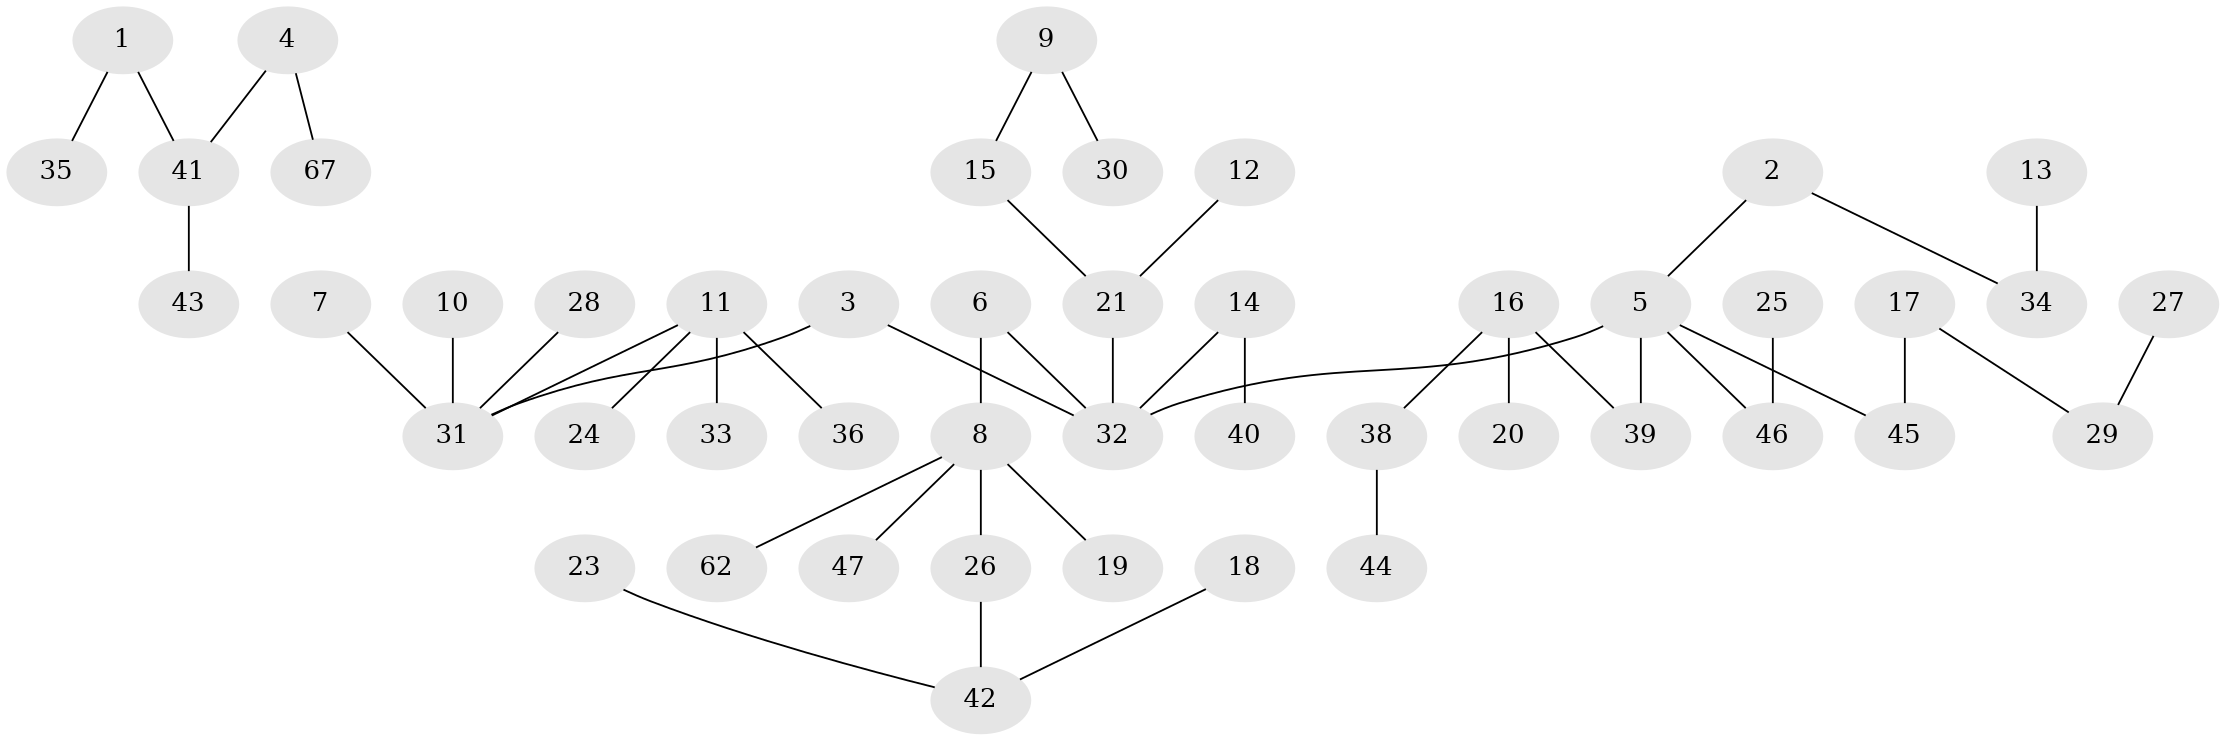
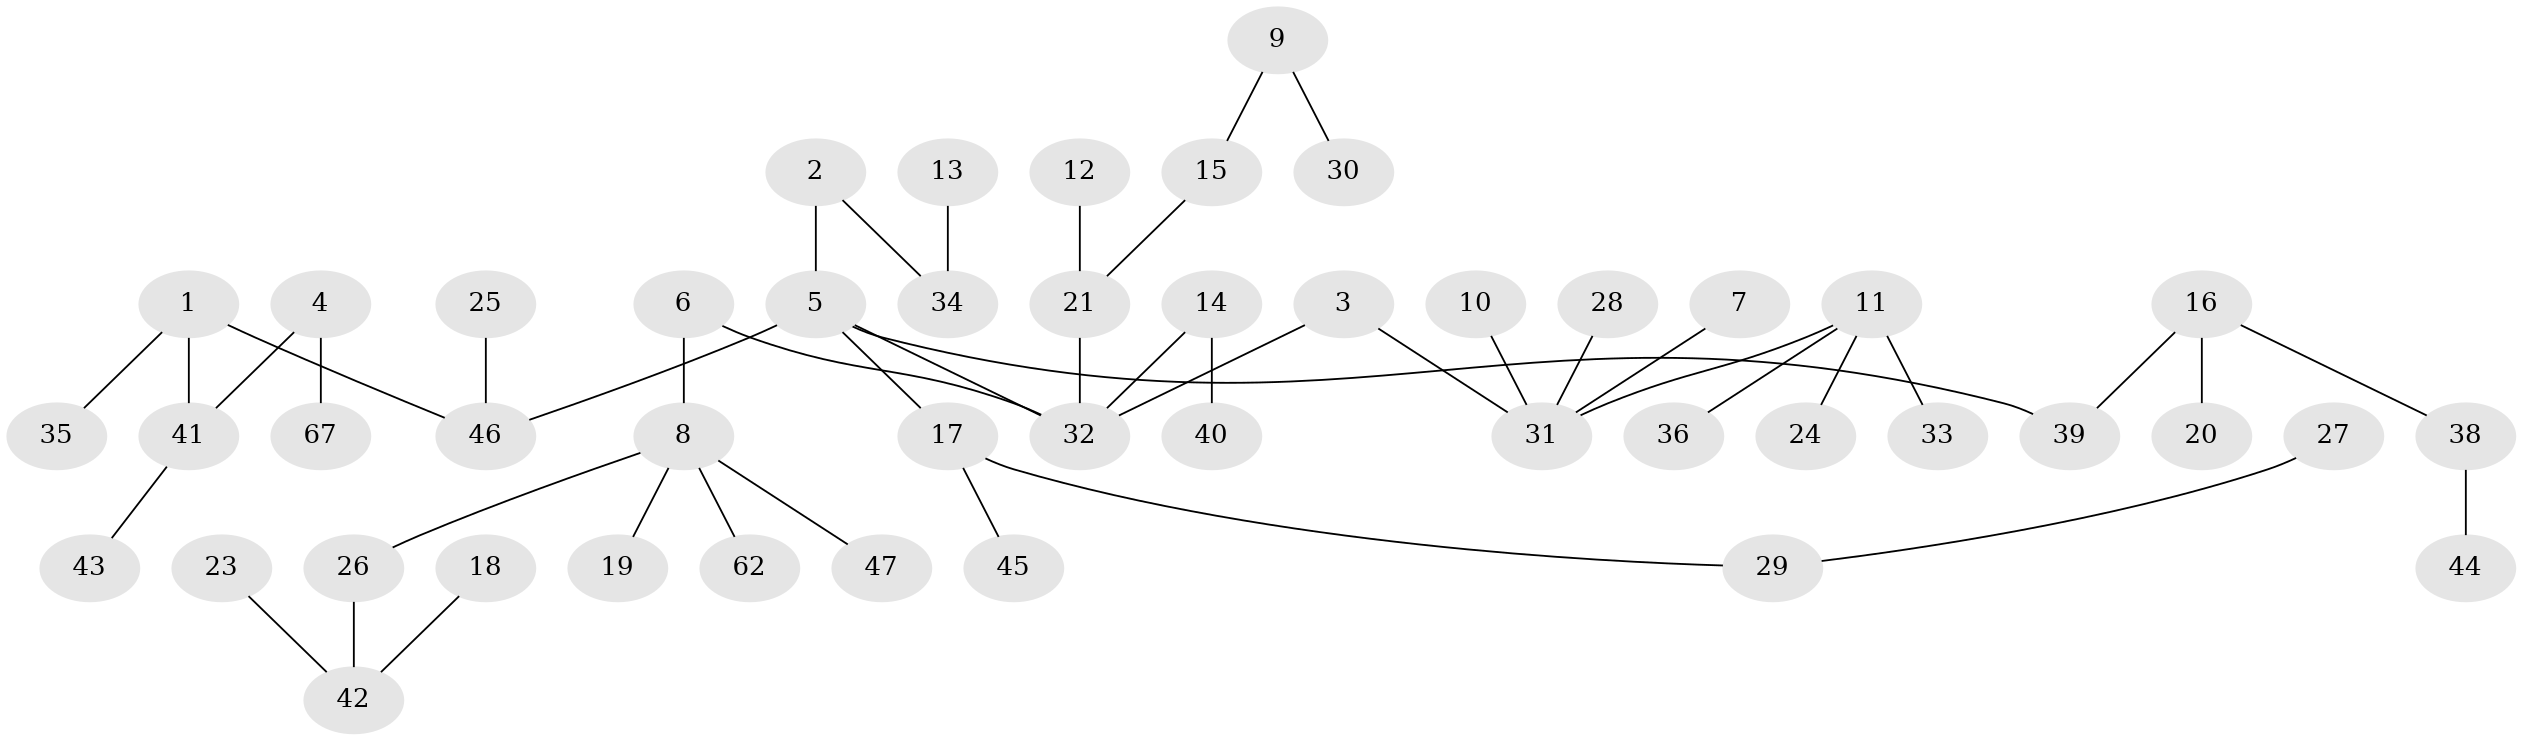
(1759, 364) -> (866, 355)
none -> (336, 372)
